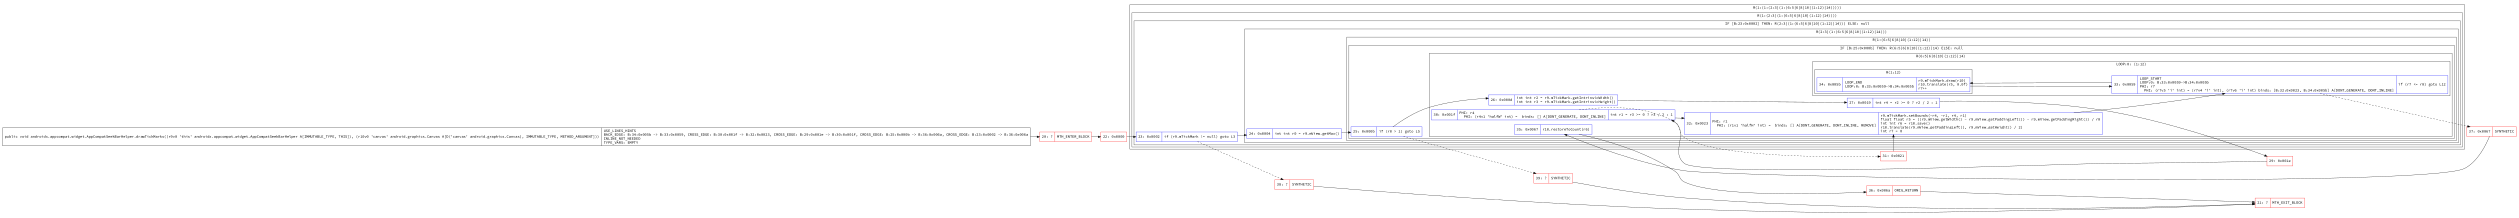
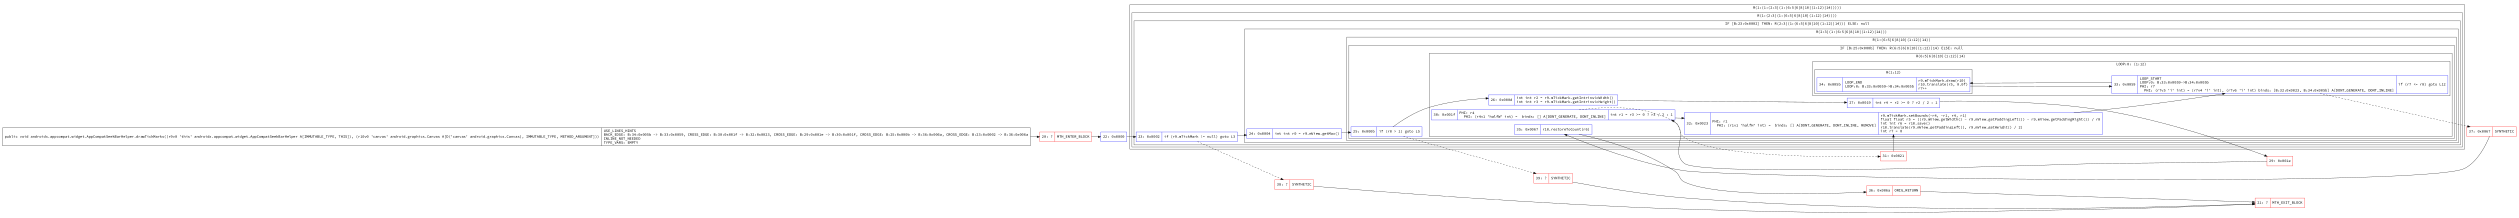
(1114, 137) -> (1114, 137)
